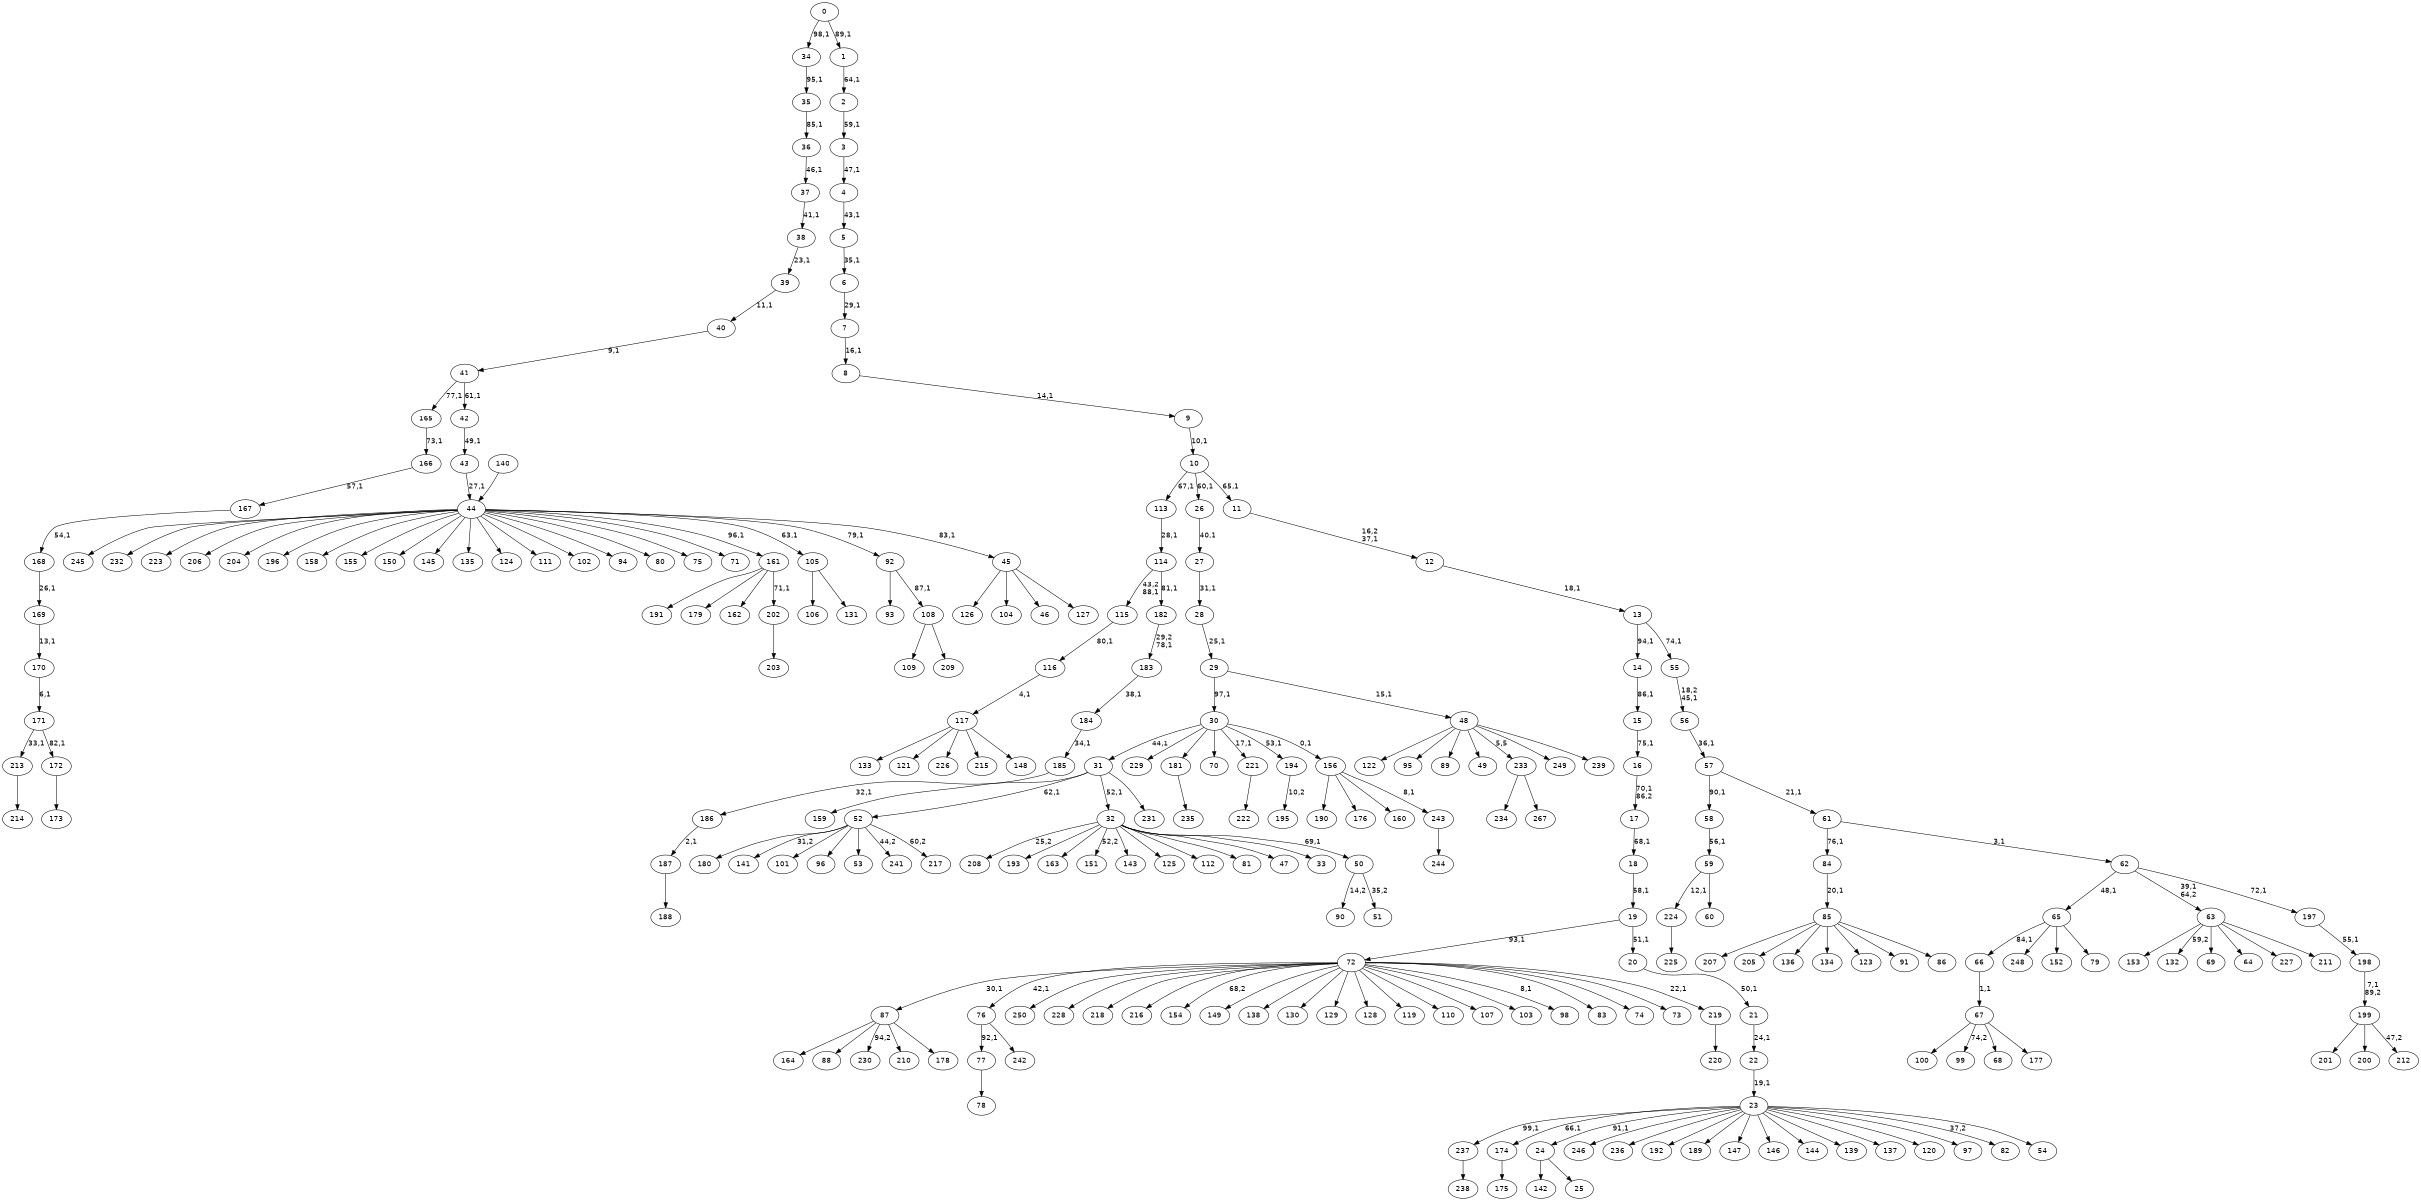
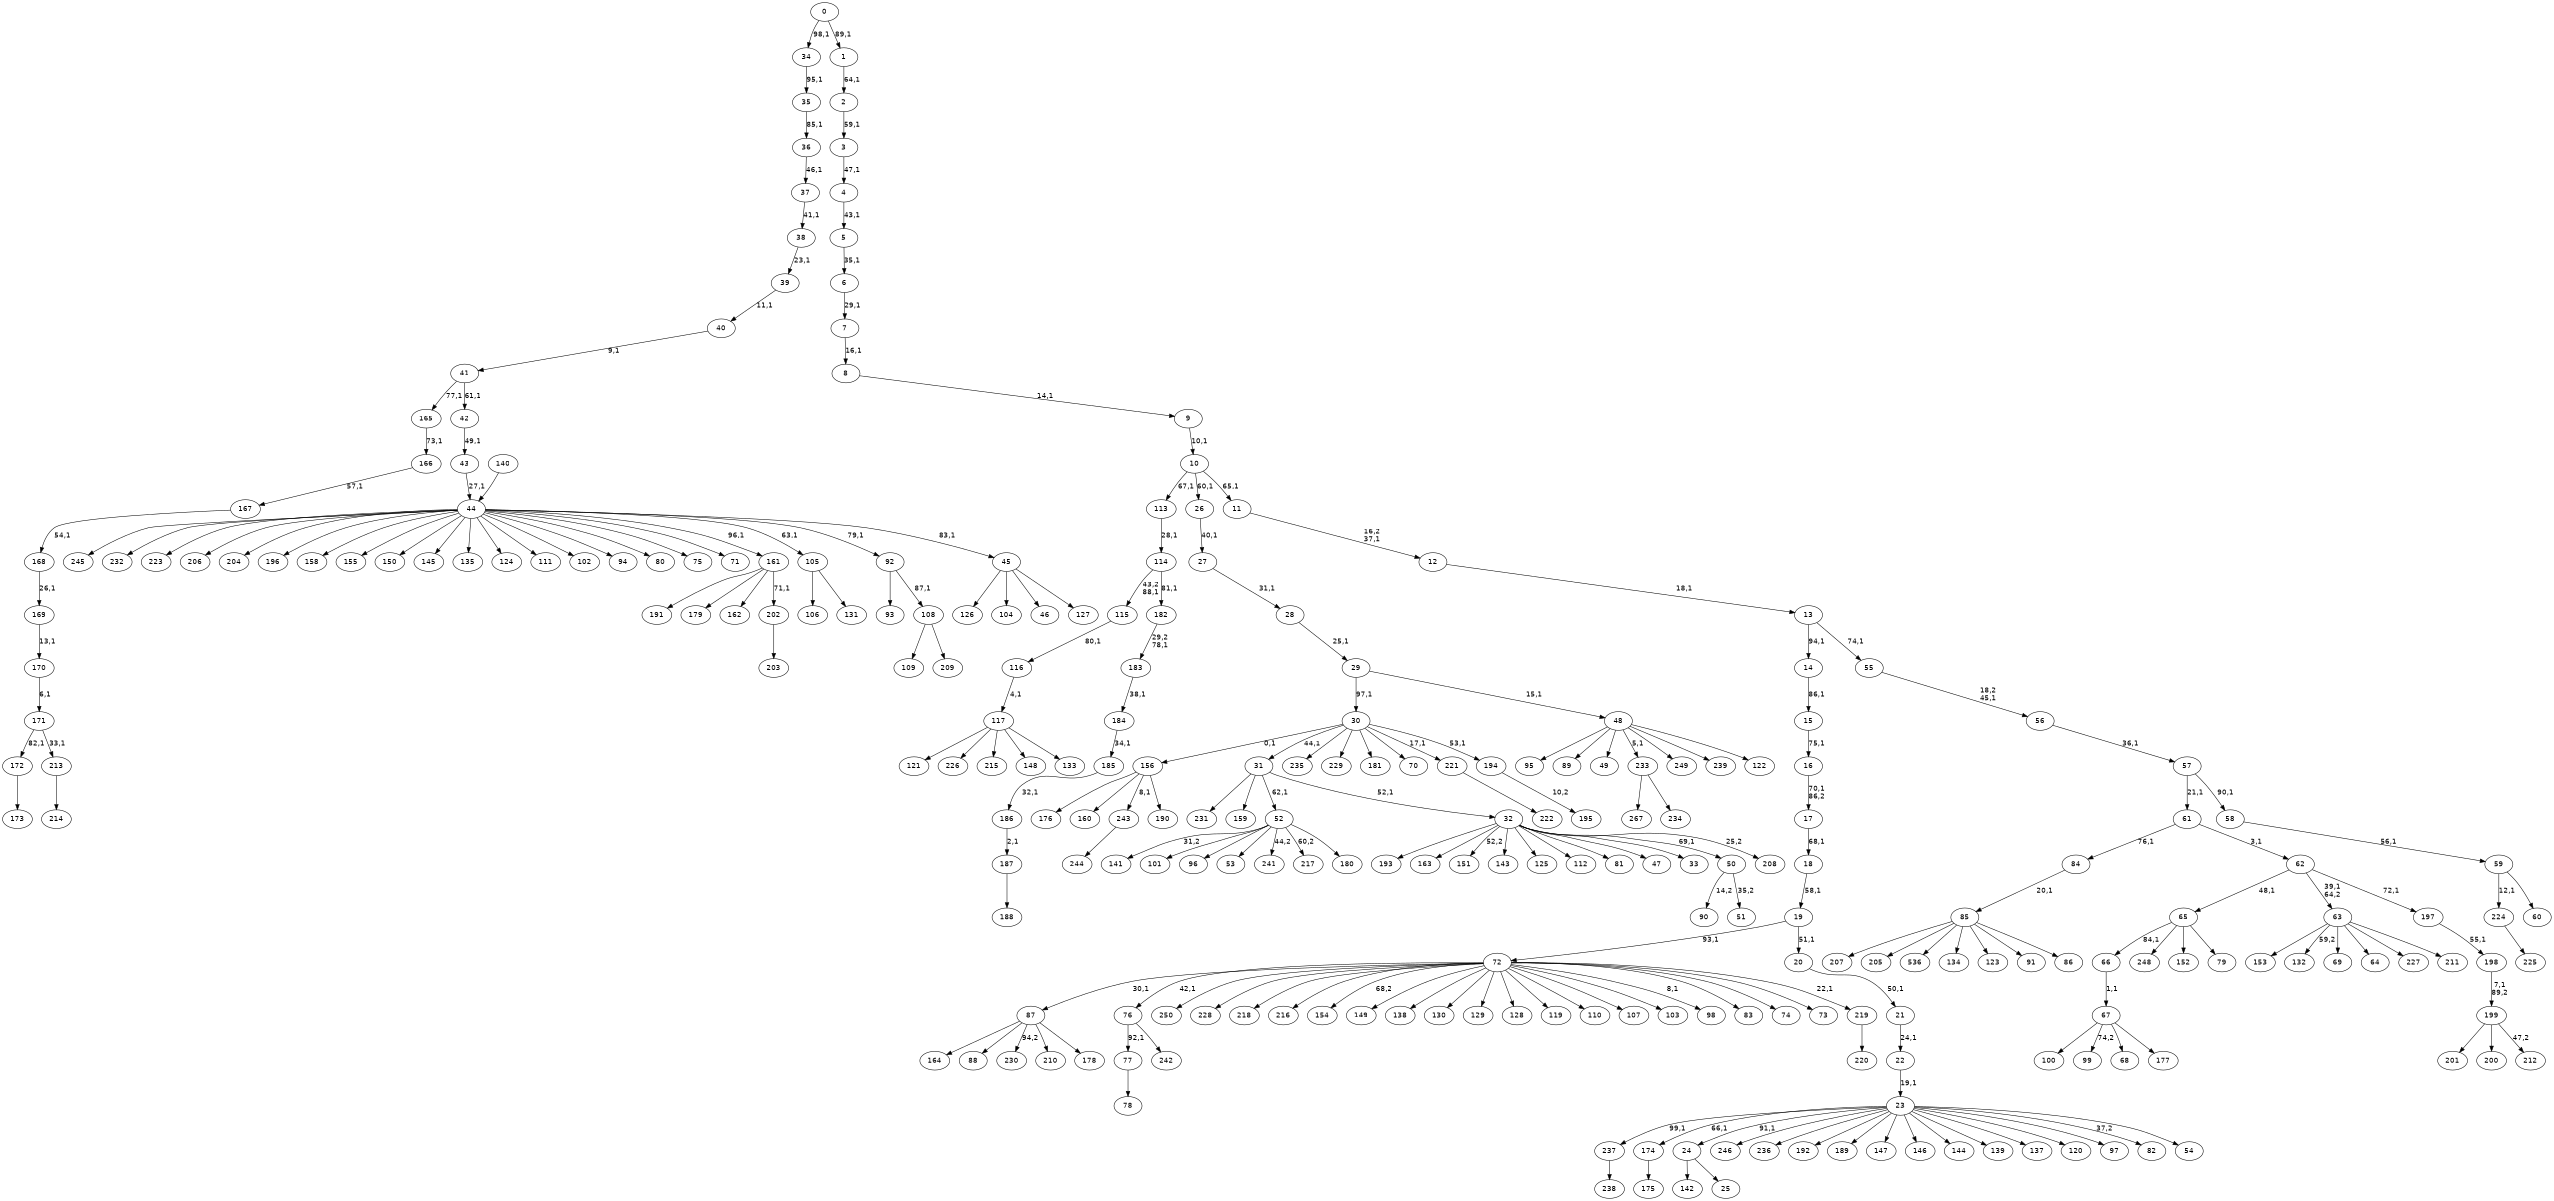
(1502, 744) -> (1638, 744)
(1181, 790) -> (1329, 742)
(1788, 963) -> (1915, 963)
